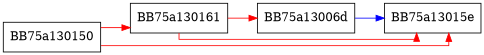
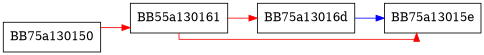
(179, 18) -> (179, 18)
(306, 18) -> (306, 18)
(277, 46) -> none
